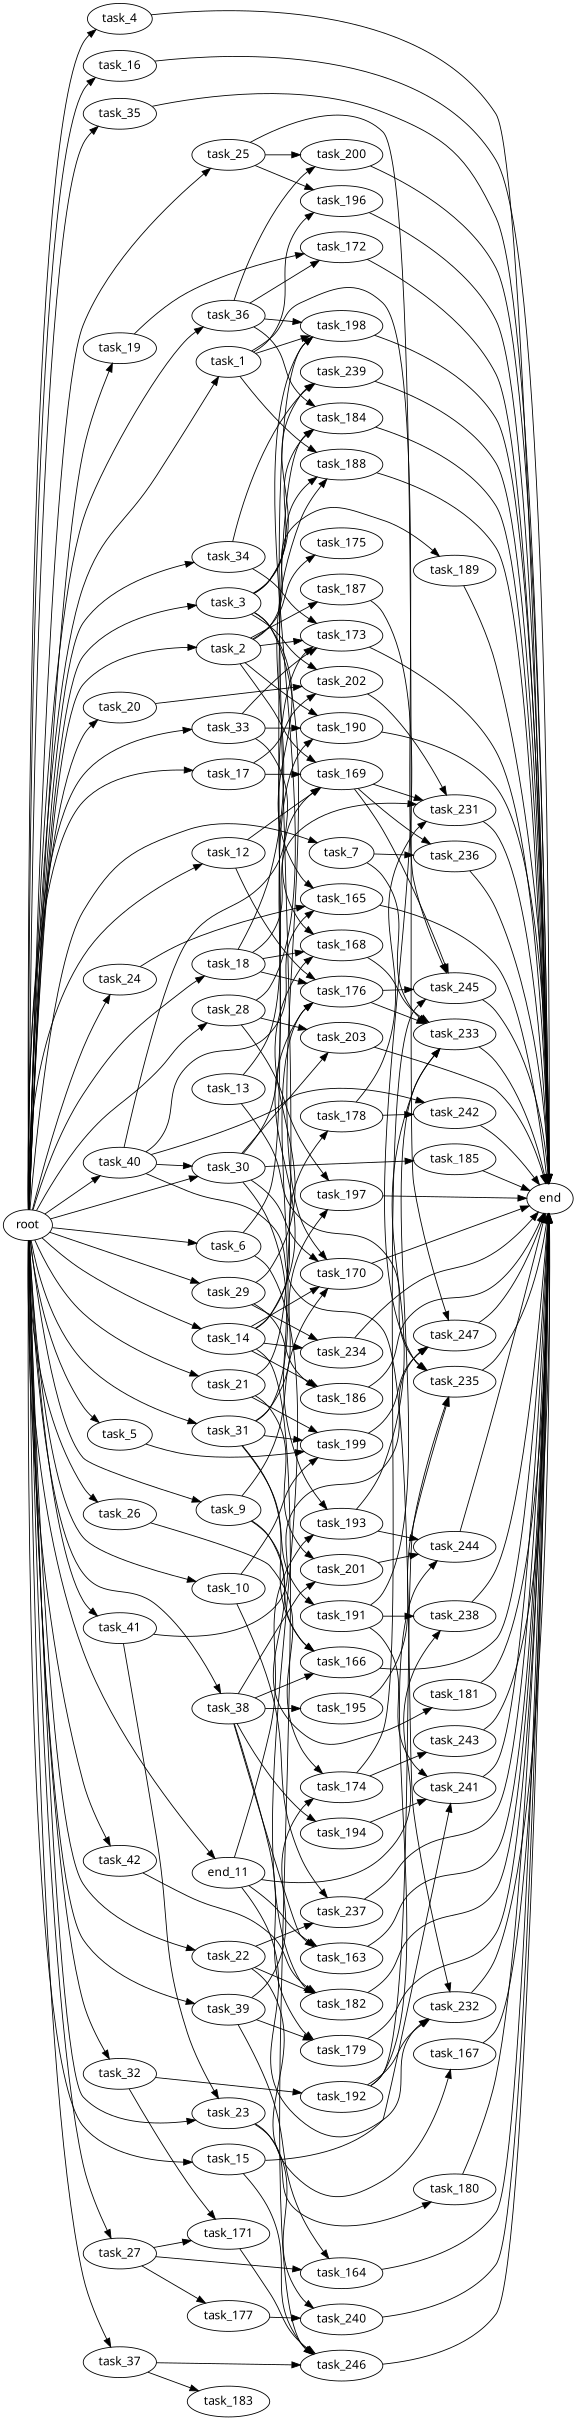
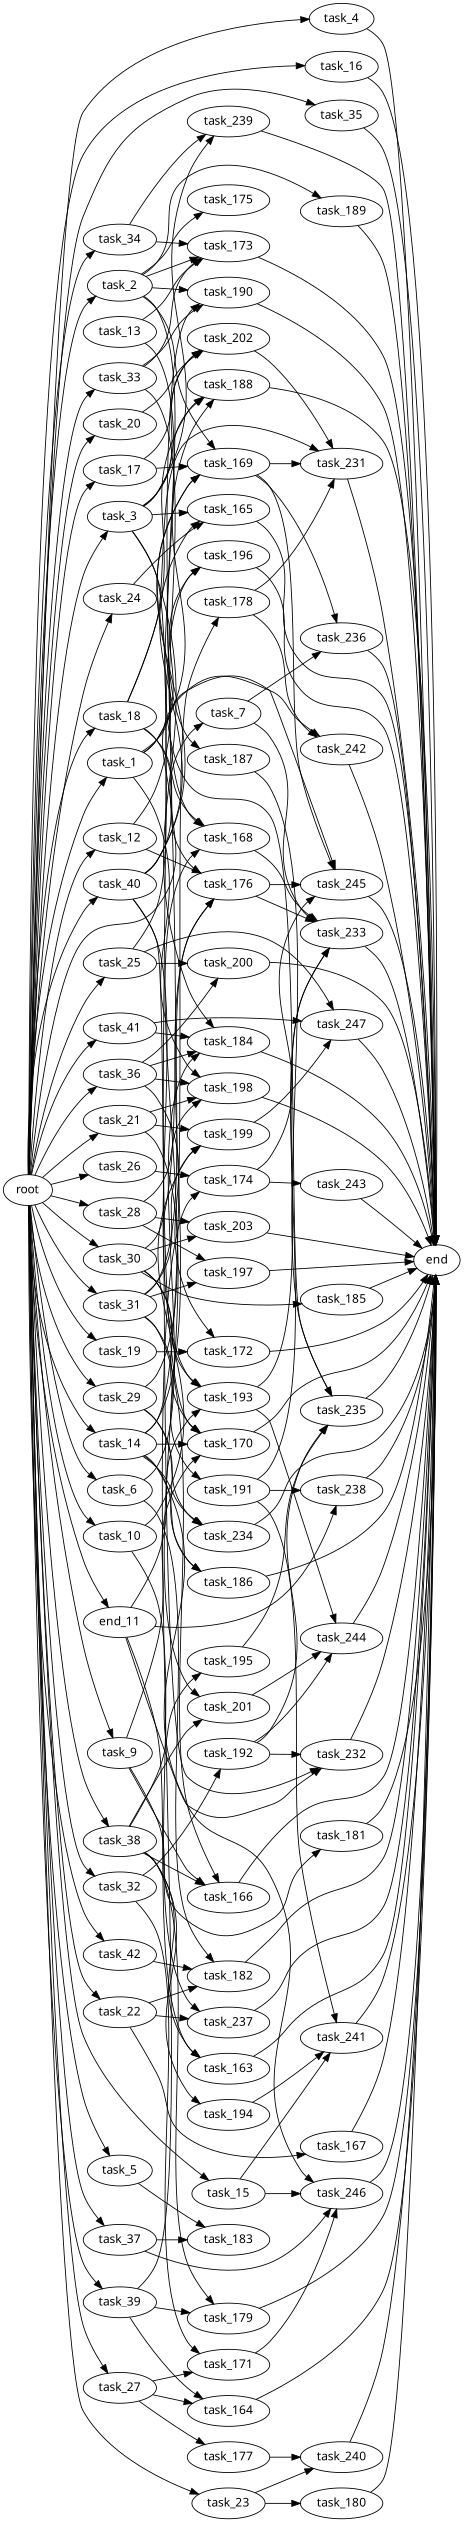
(170, 1165) -> (165, 1139)
(220, 1457) -> (172, 2207)
(161, 1870) -> (168, 1034)
